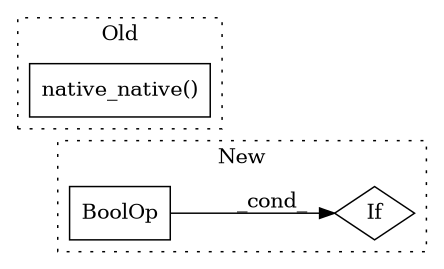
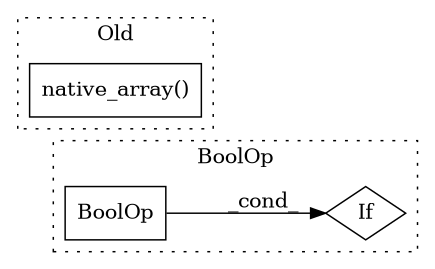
(120, 90) -> (115, 90)
(242, 158) -> (235, 158)
